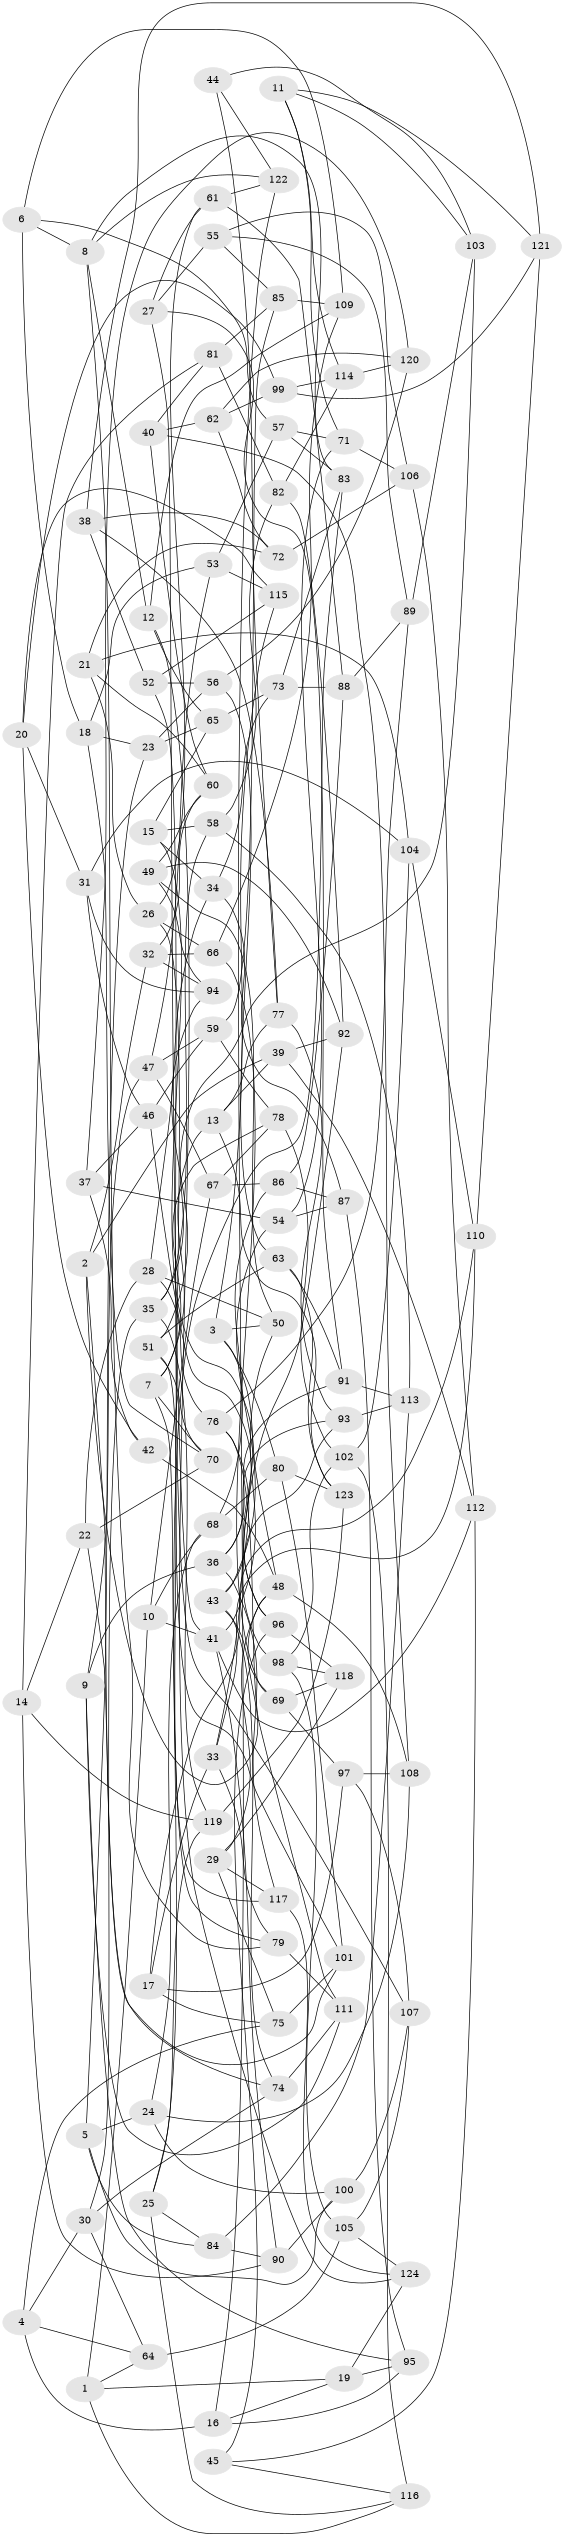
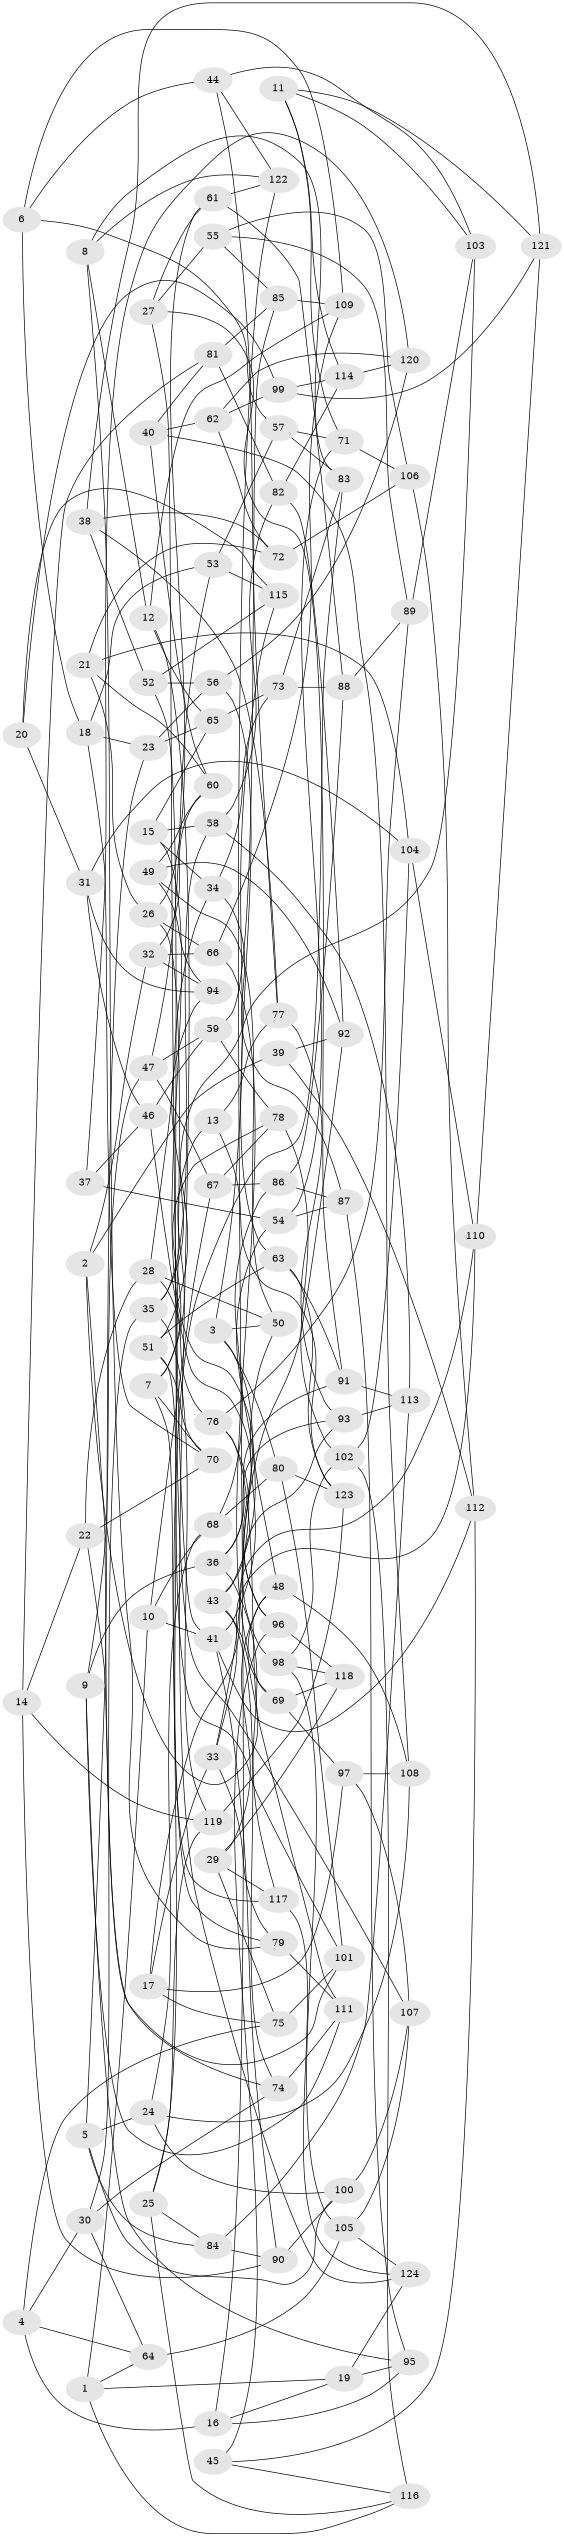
(54, 236) -> (99, 126)
(246, 1087) -> none
(149, 1451) -> none
